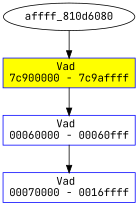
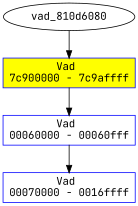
(69, 17) -> (69, 17)
